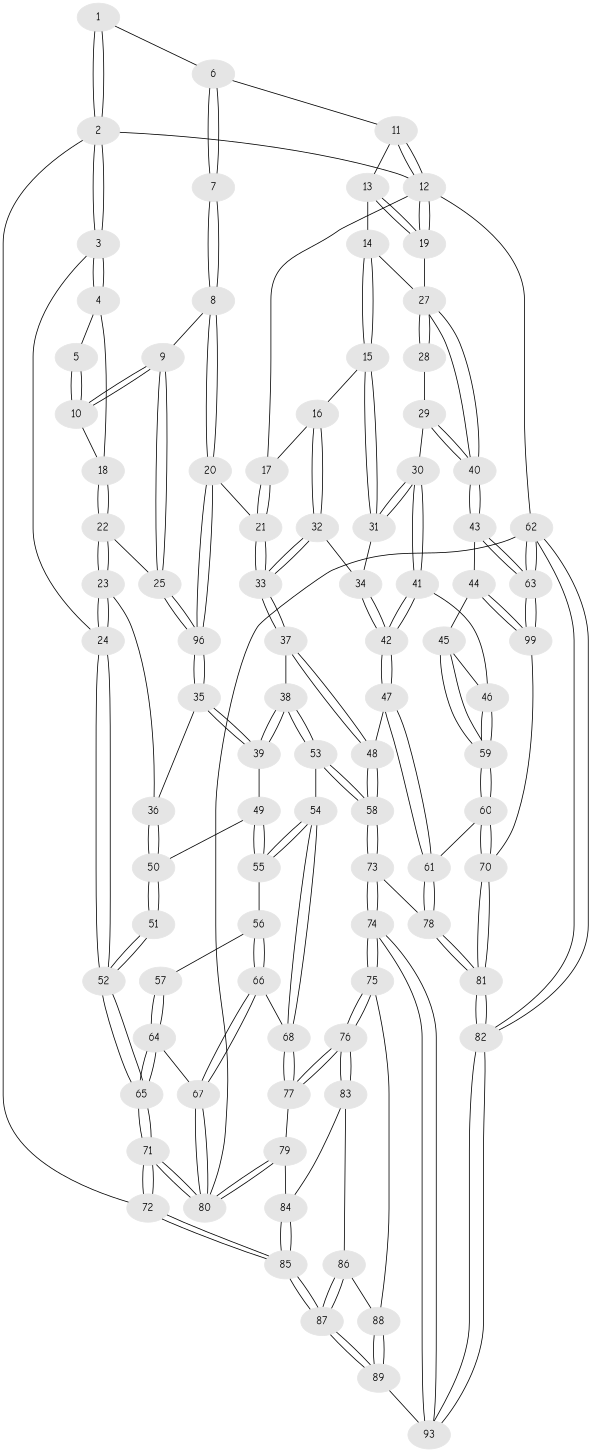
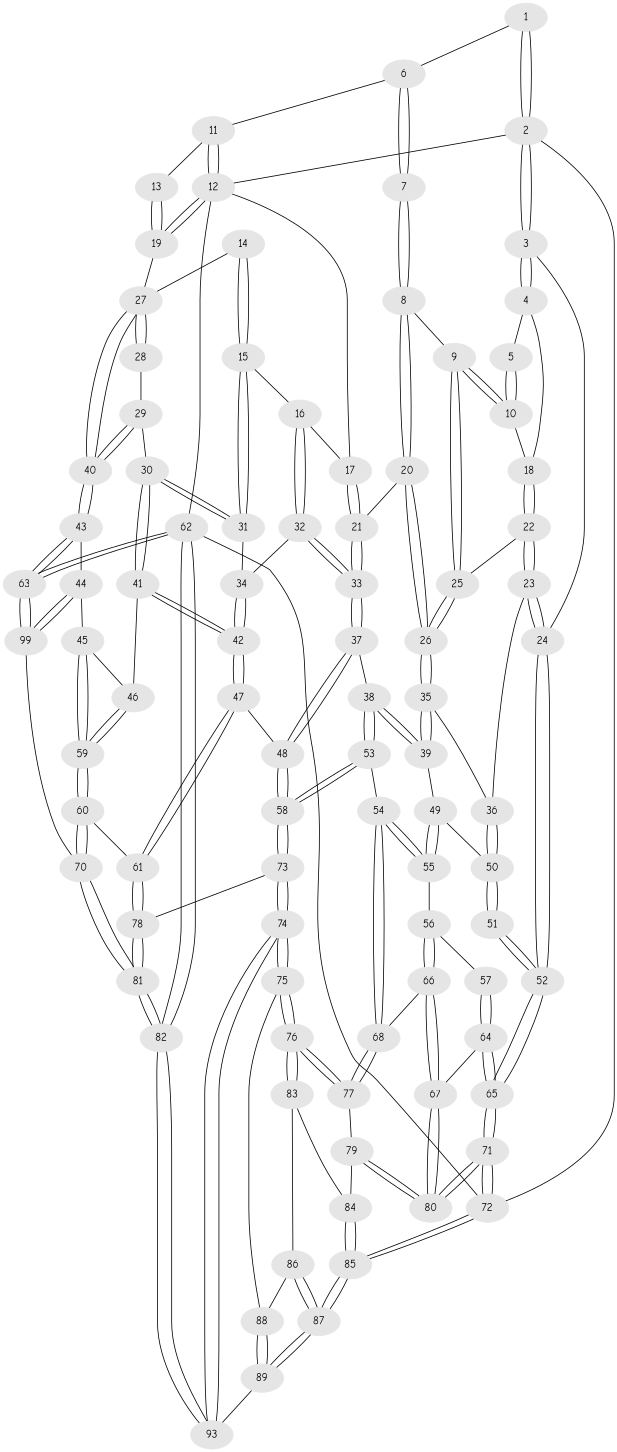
(368, 210) -> none
(199, 641) -> (426, 641)
(219, 768) -> (319, 868)
